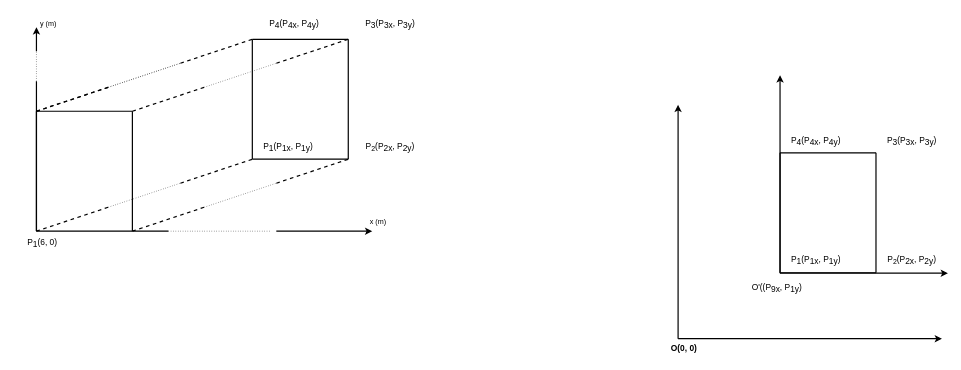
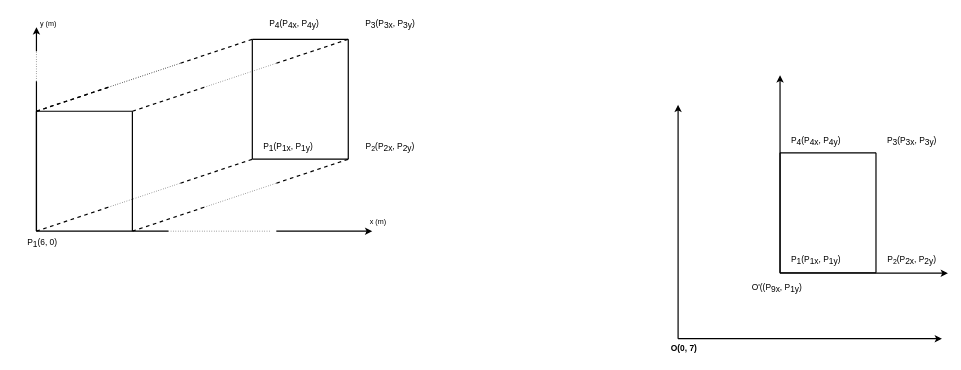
(684, 348) -> (684, 348)
